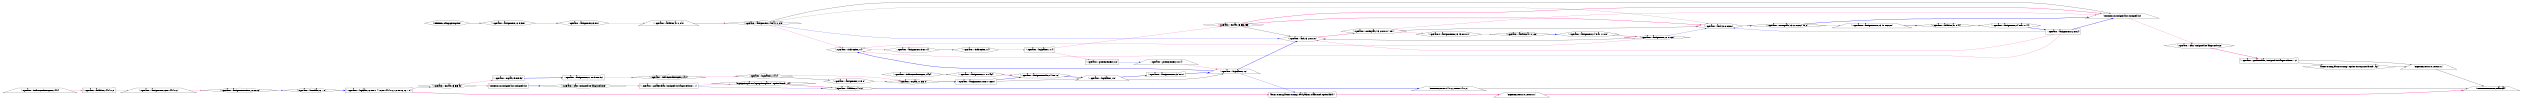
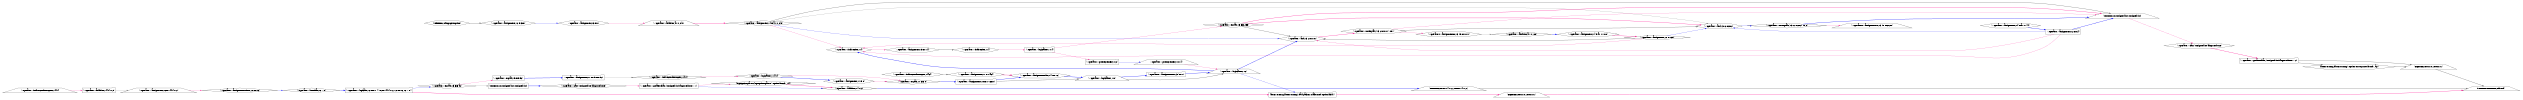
(1946, 26) -> none
(804, 79) -> (804, 79)
(2491, 89) -> (2491, 89)
